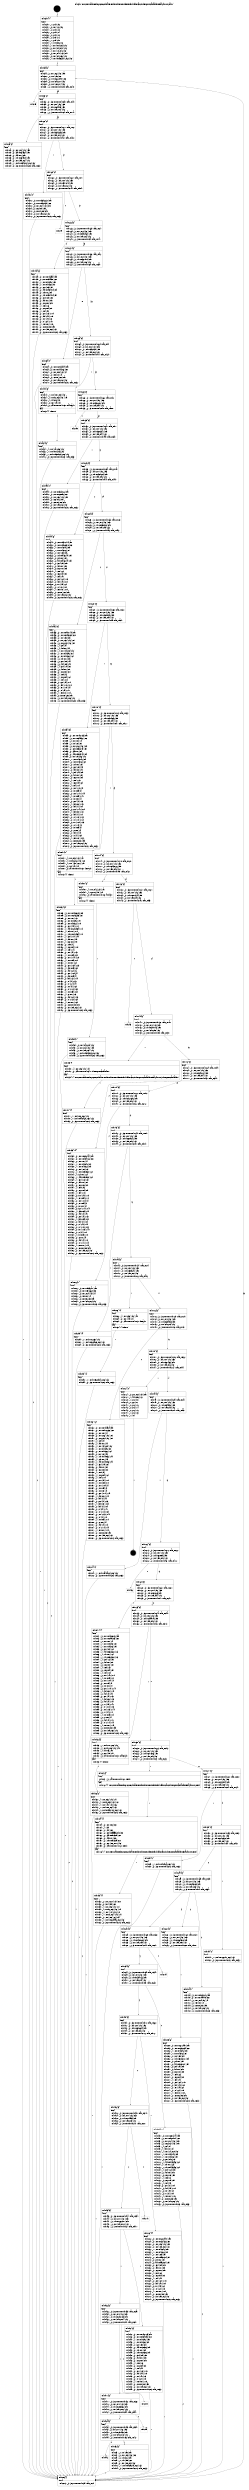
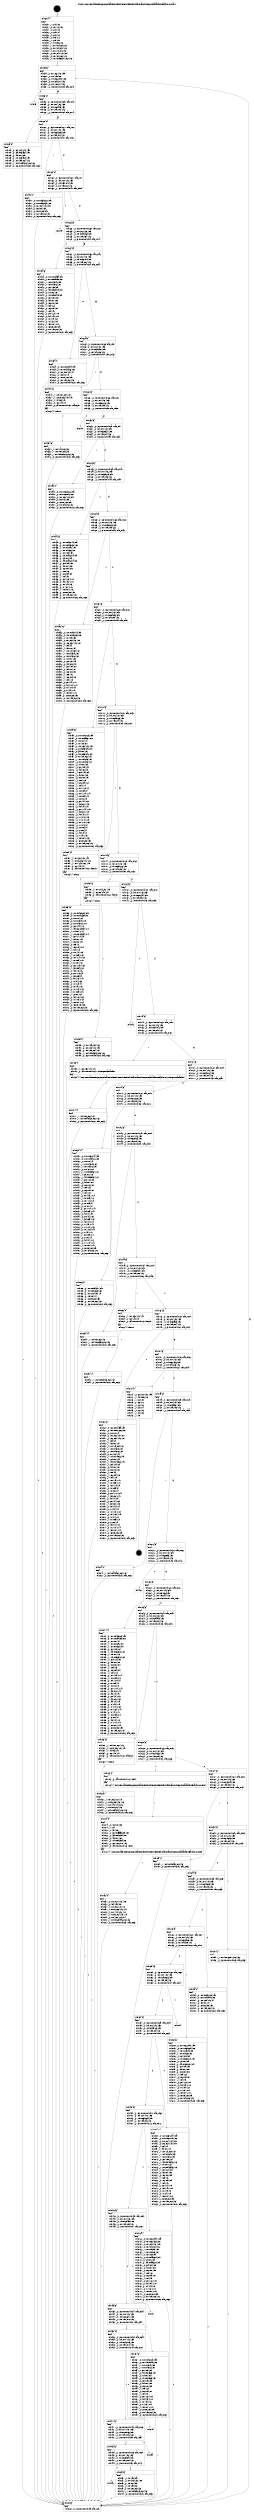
(166, 1909) -> (175, 1956)
